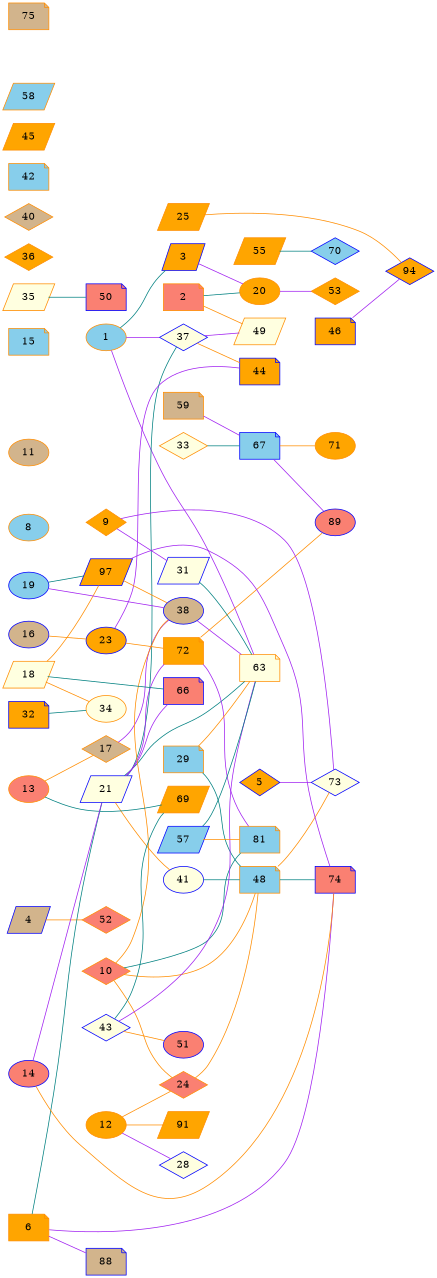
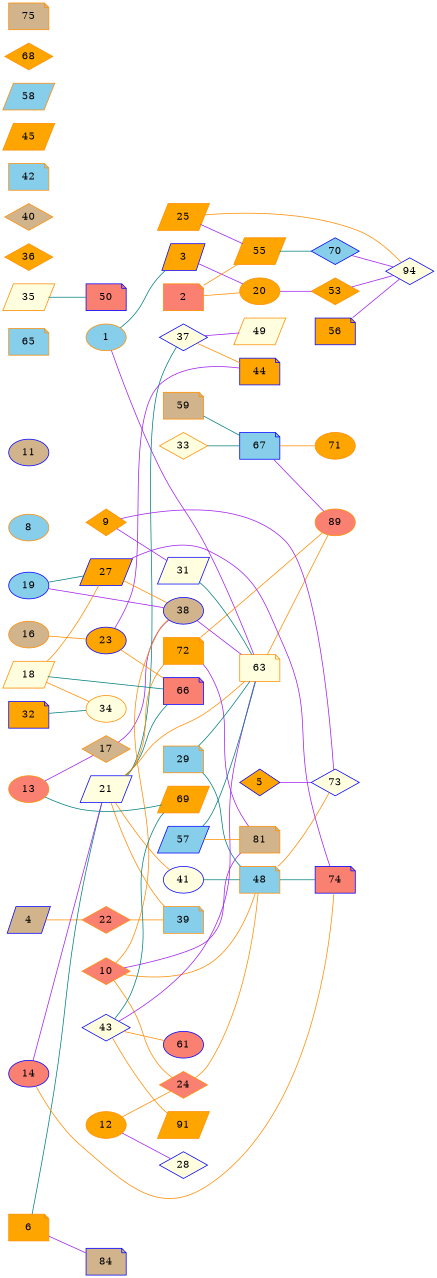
none -> (29, 56)
none -> (222, 234)
none -> (373, 261)
(410, 271) -> (410, 271)
none -> (373, 281)
(222, 294) -> (222, 294)
(223, 315) -> (216, 277)
(335, 331) -> (335, 331)
(143, 337) -> none
(29, 342) -> (29, 342)
(222, 426) -> (222, 426)
(29, 453) -> (29, 453)
(335, 522) -> (335, 522)
(106, 572) -> (106, 572)
none -> (298, 595)
(29, 635) -> (29, 635)
(145, 646) -> (140, 662)
(228, 711) -> (228, 711)
(145, 720) -> (145, 720)
(182, 725) -> (182, 725)
(150, 730) -> (150, 730)
(69, 768) -> (69, 768)
(260, 840) -> (260, 840)
(106, 920) -> (106, 920)
none -> (183, 920)
(195, 948) -> (195, 948)
(183, 1045) -> (183, 1045)
(145, 1125) -> (137, 1078)
(289, 1153) -> none
(106, 1262) -> (106, 1262)
